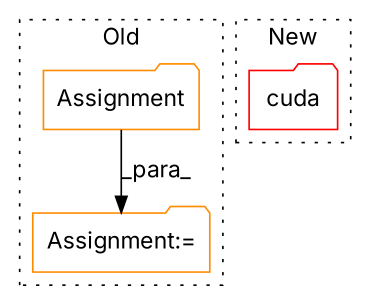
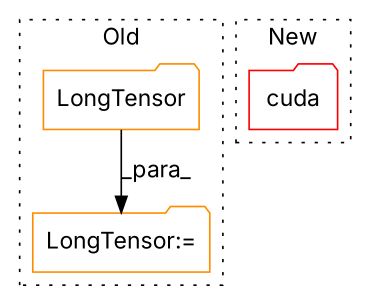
(121, 100) -> (121, 100)
(121, 243) -> (121, 243)
